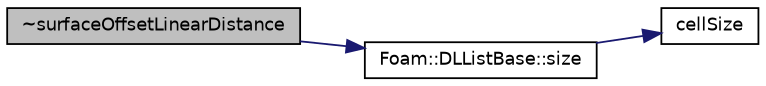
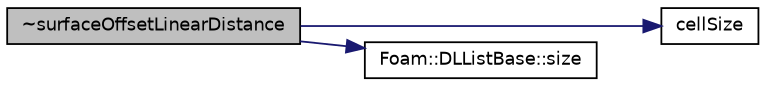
(620, 39) -> (472, 26)
